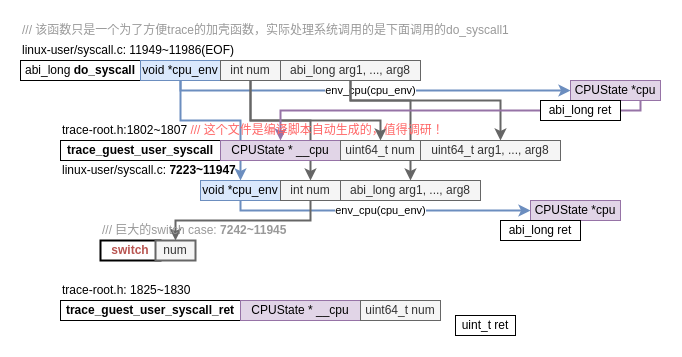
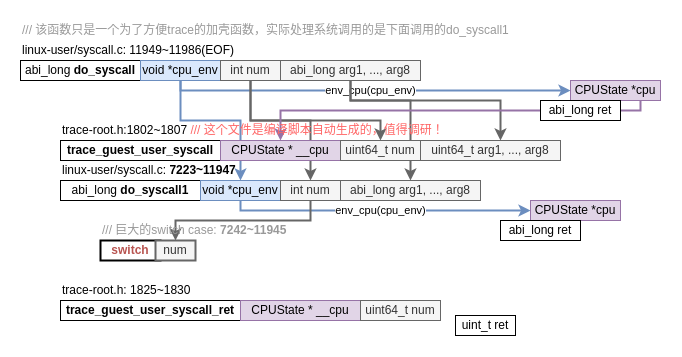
none -> (131, 191)
